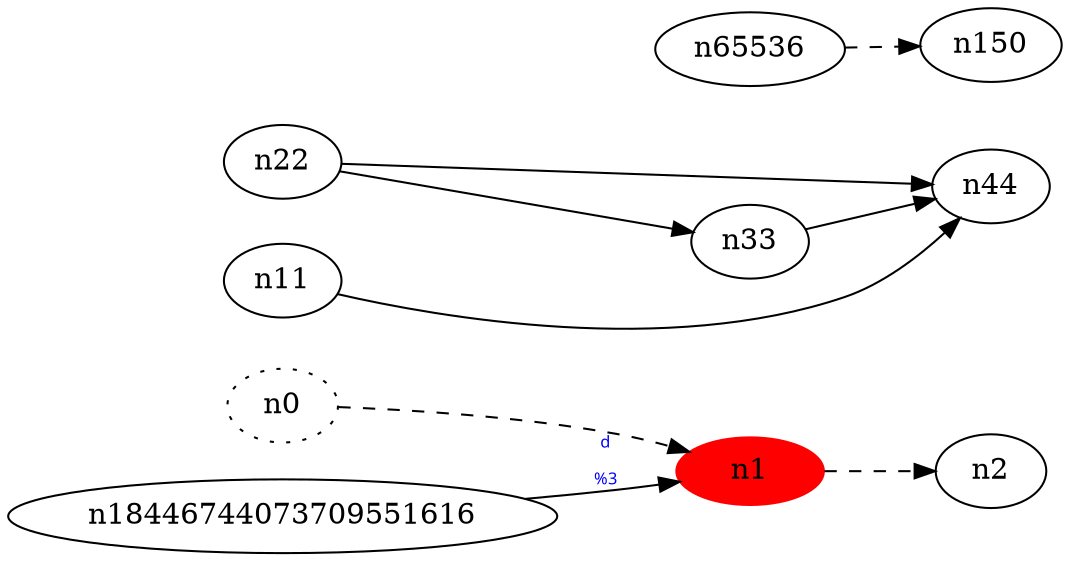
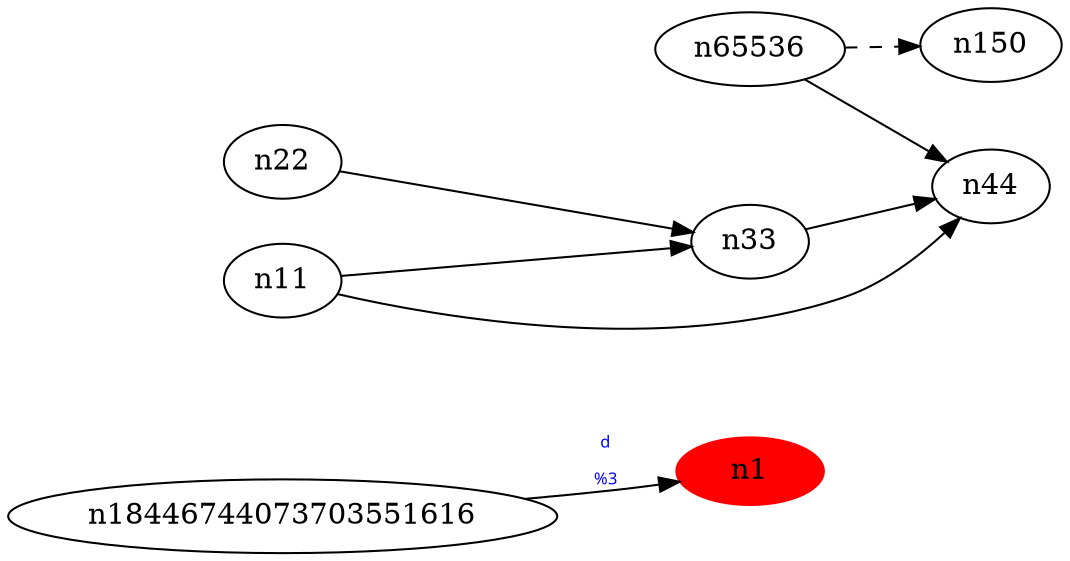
(627, 174) -> (867, 115)
none -> (506, 262)
(283, 406) -> none
(991, 471) -> none
(283, 516) -> (283, 516)
